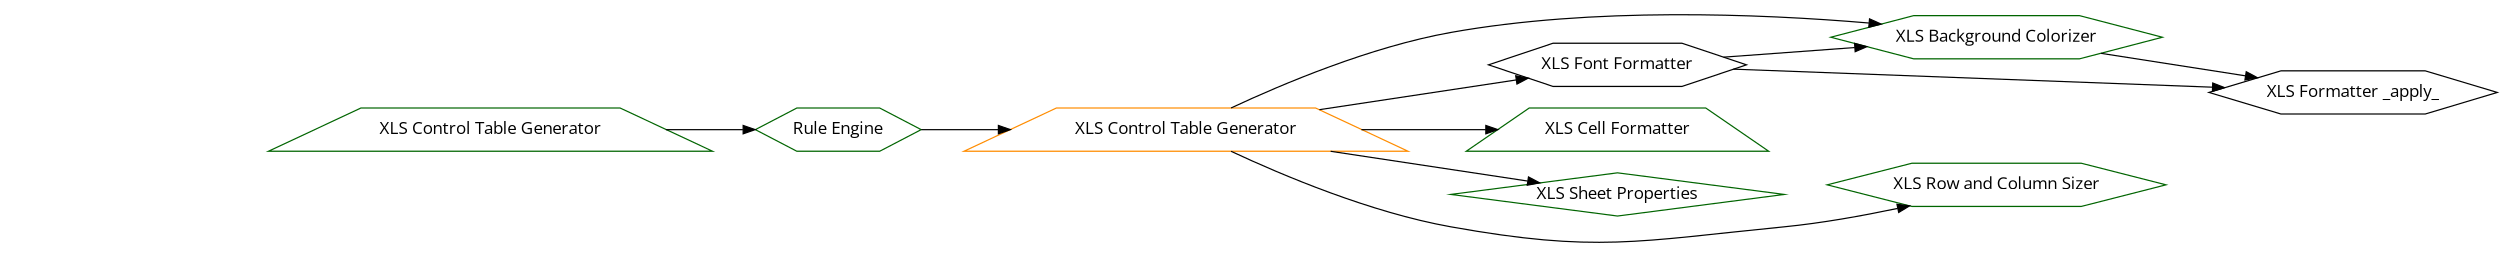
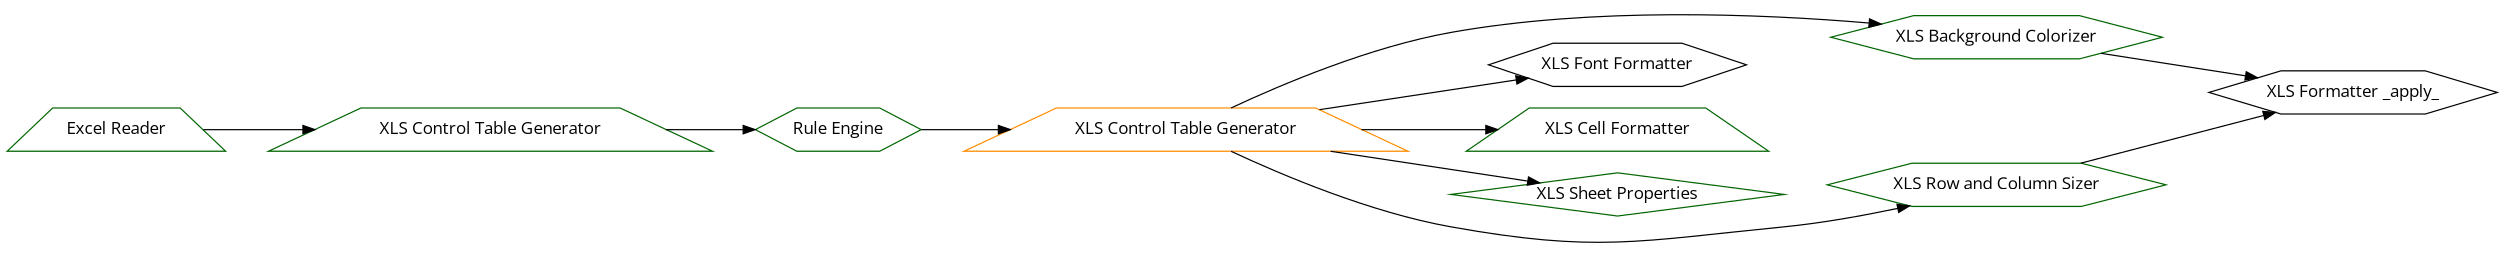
(1789, 52) -> none
(1973, 78) -> (2172, 139)
none -> (116, 130)
